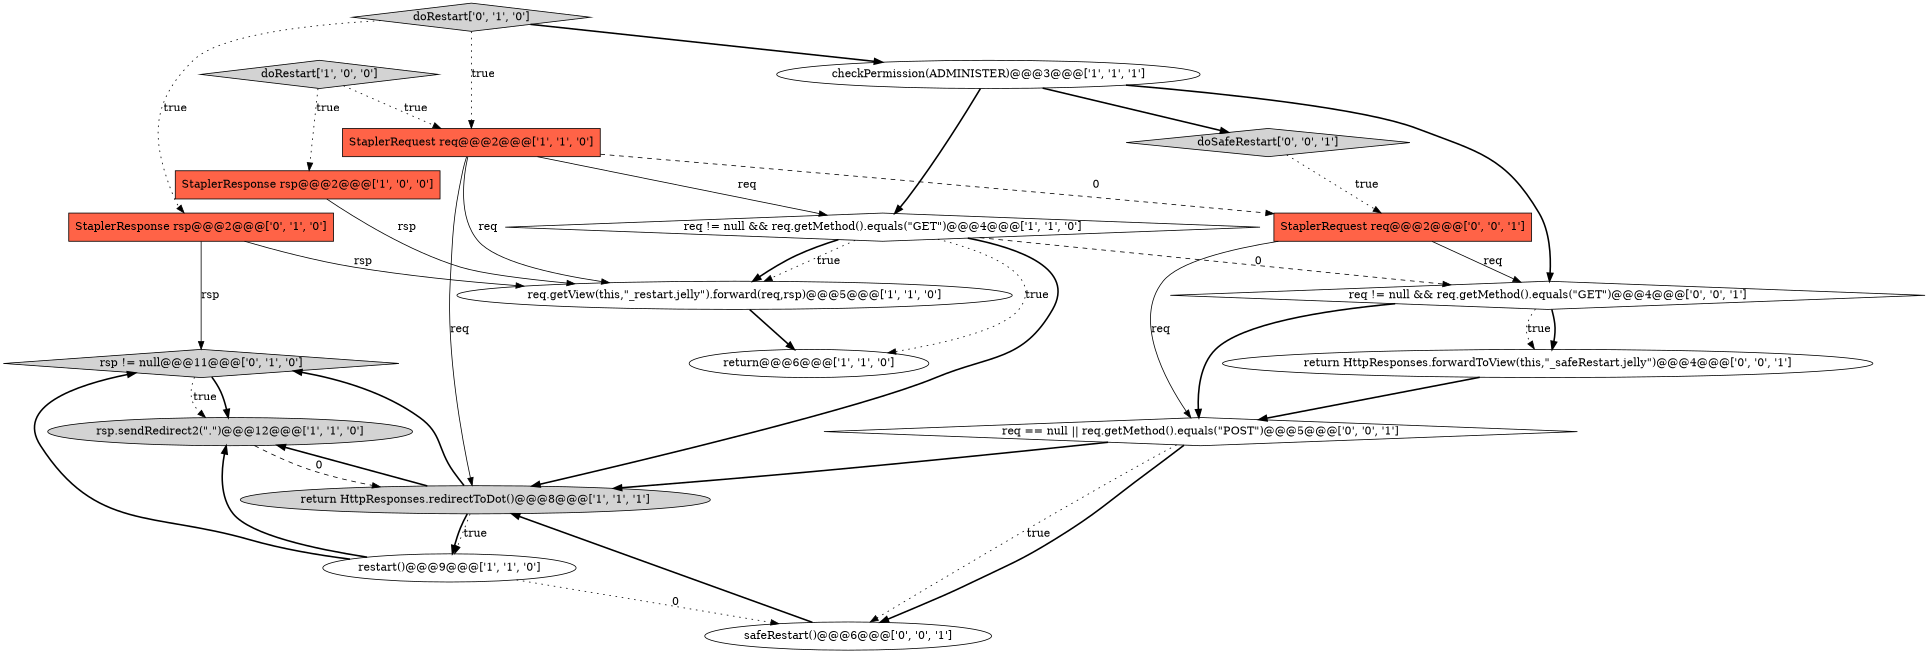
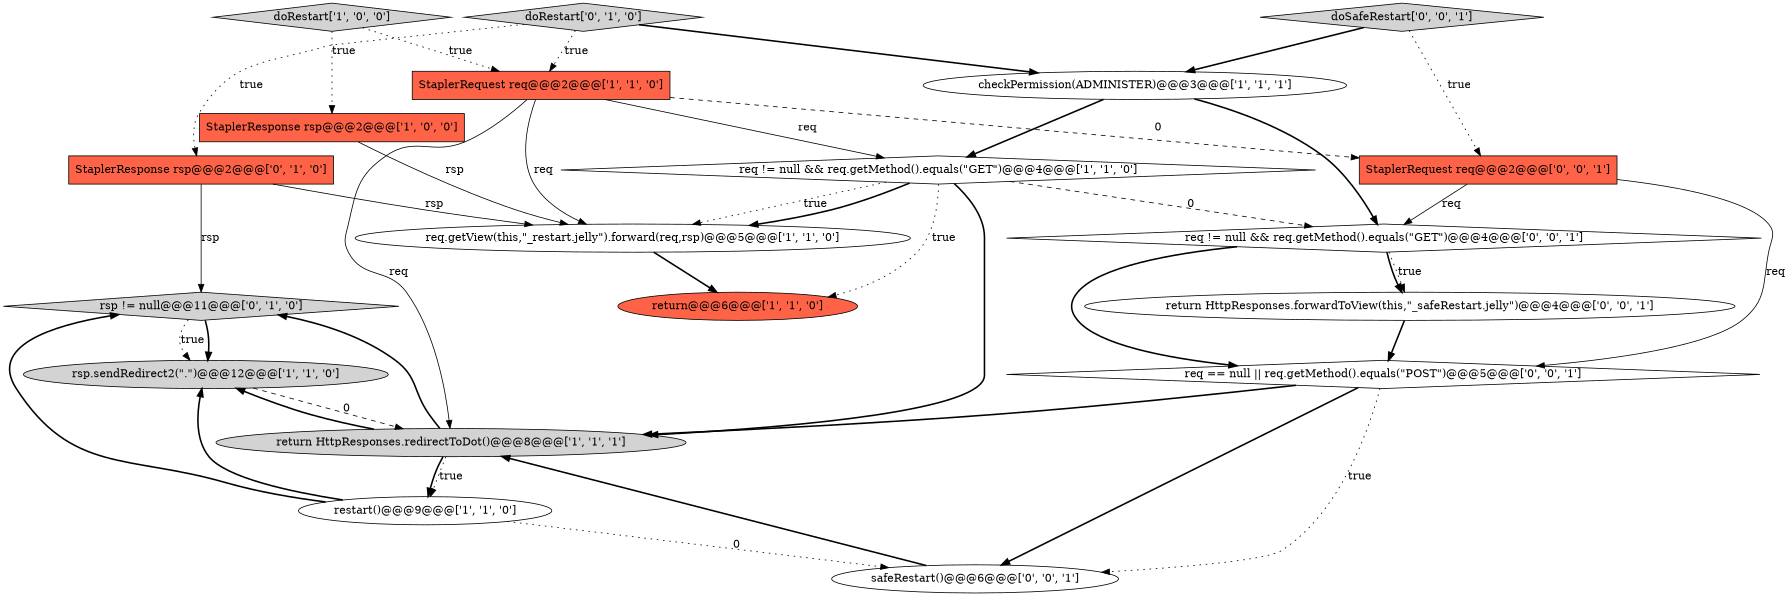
(1132, 109) -> (1279, 49)
(809, 363) -> (738, 306)
